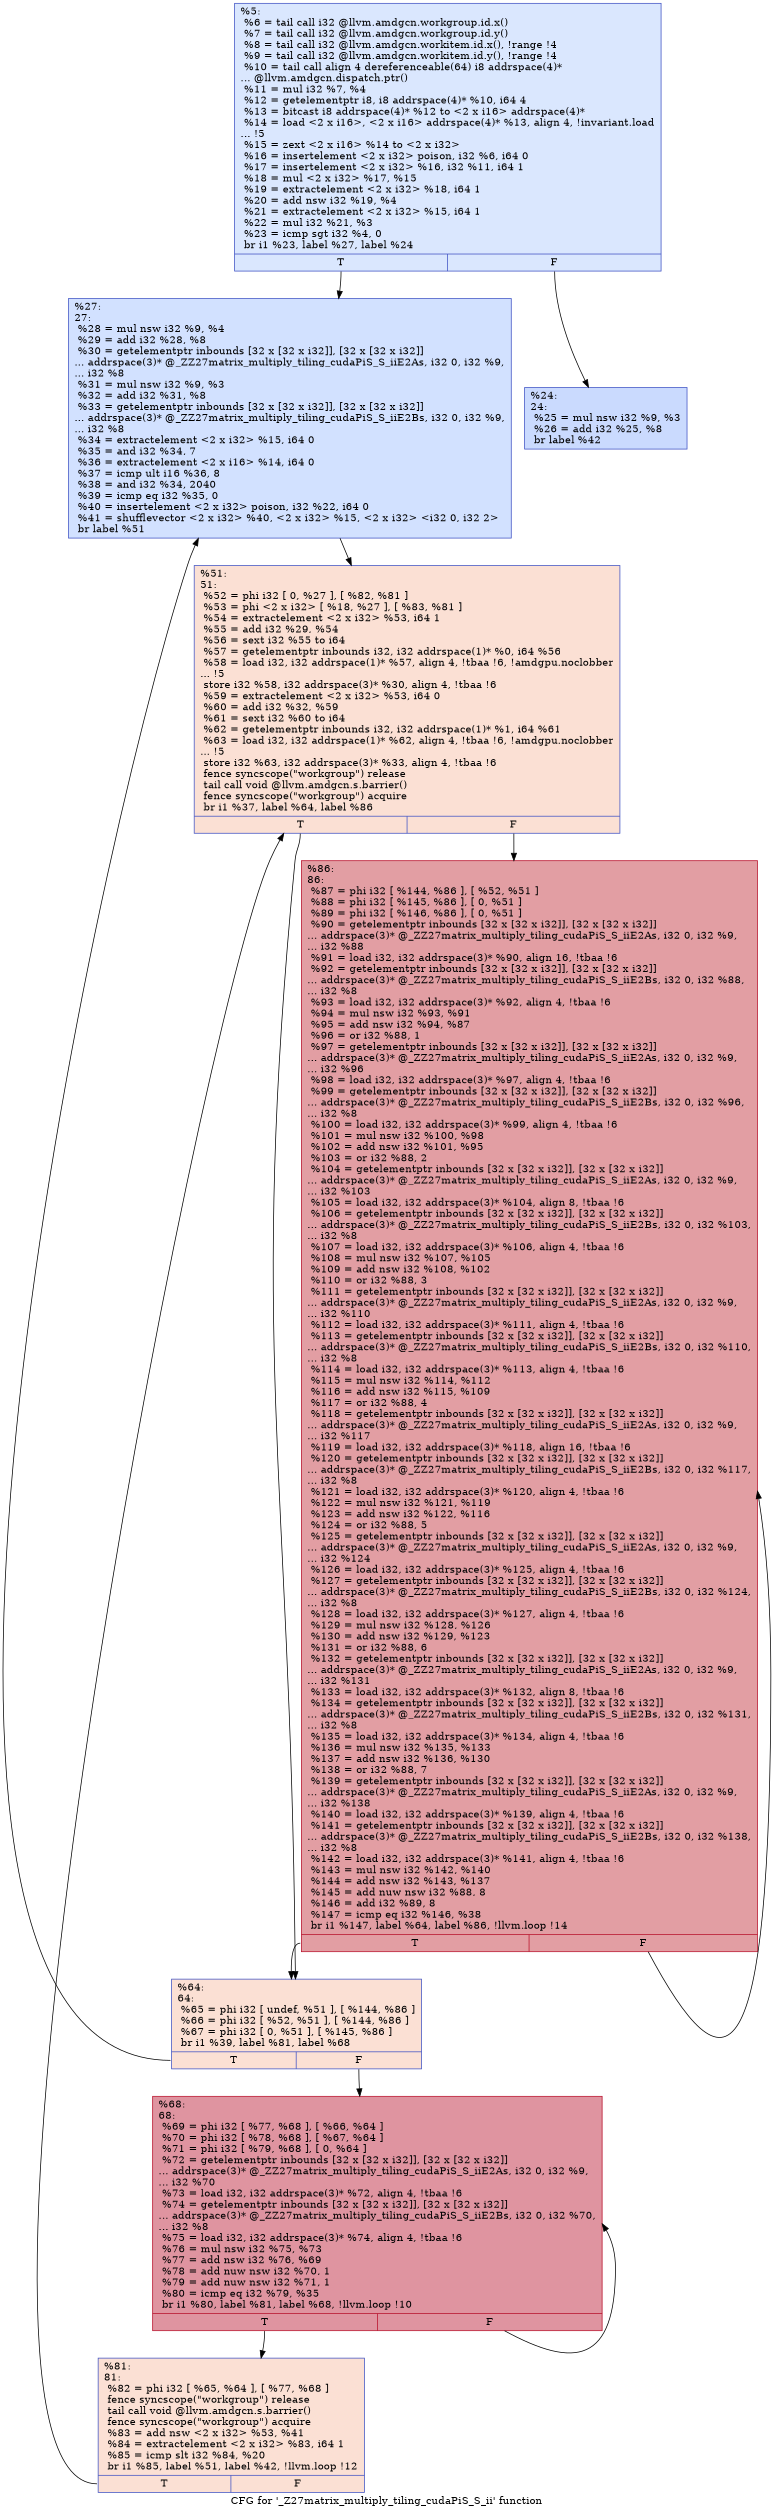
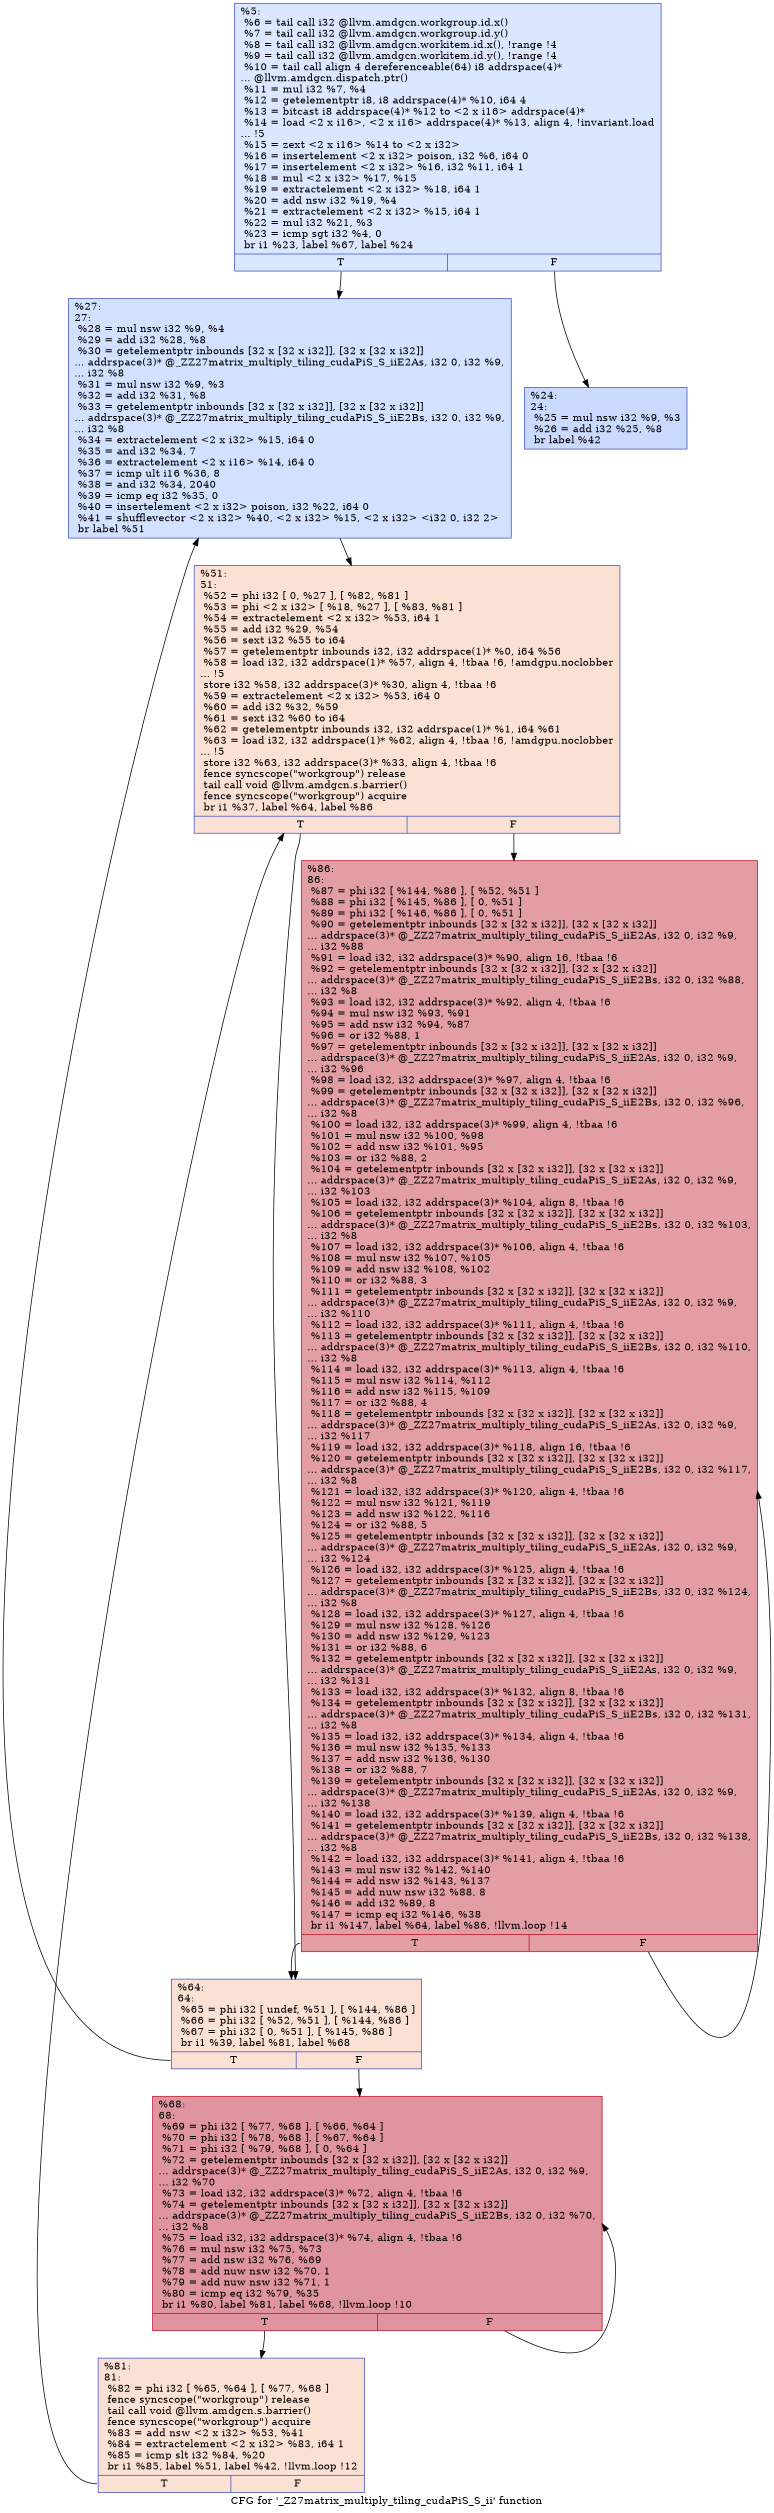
(327, 245) -> (327, 245)
